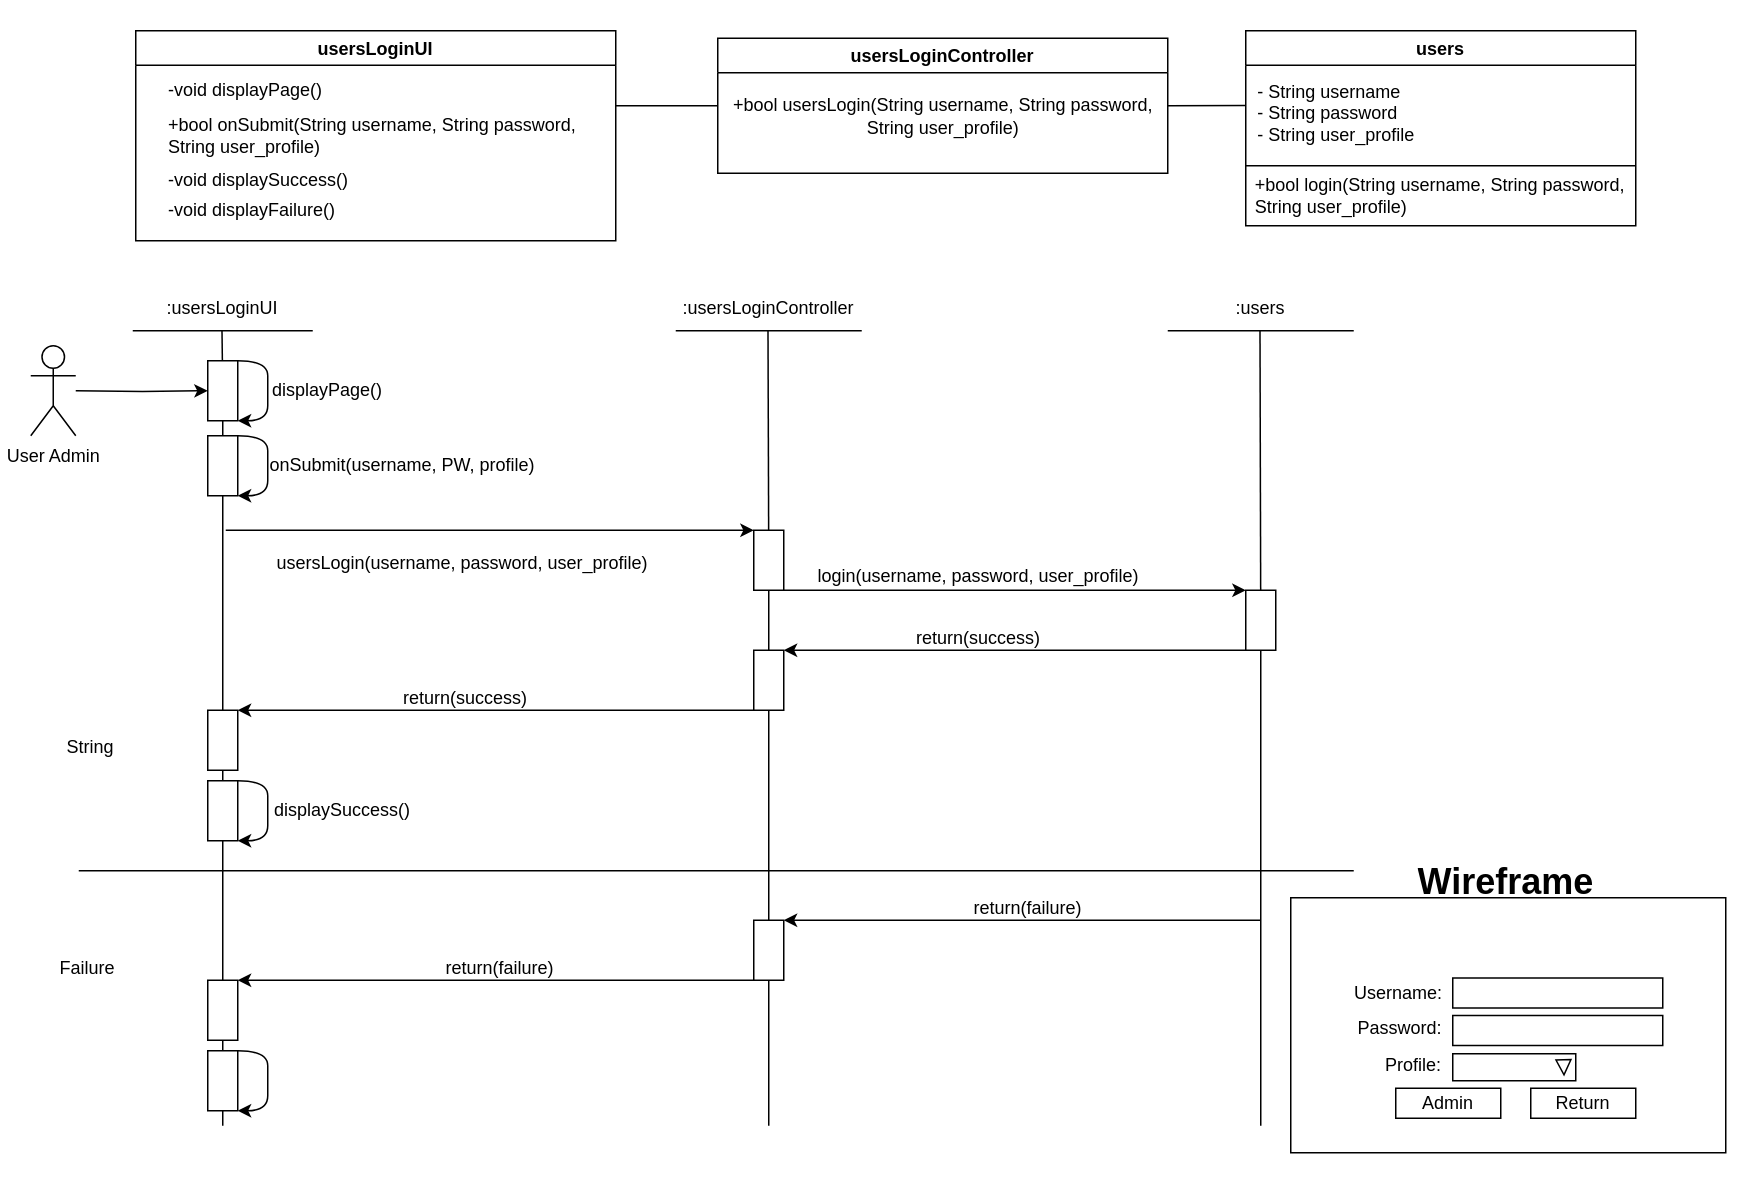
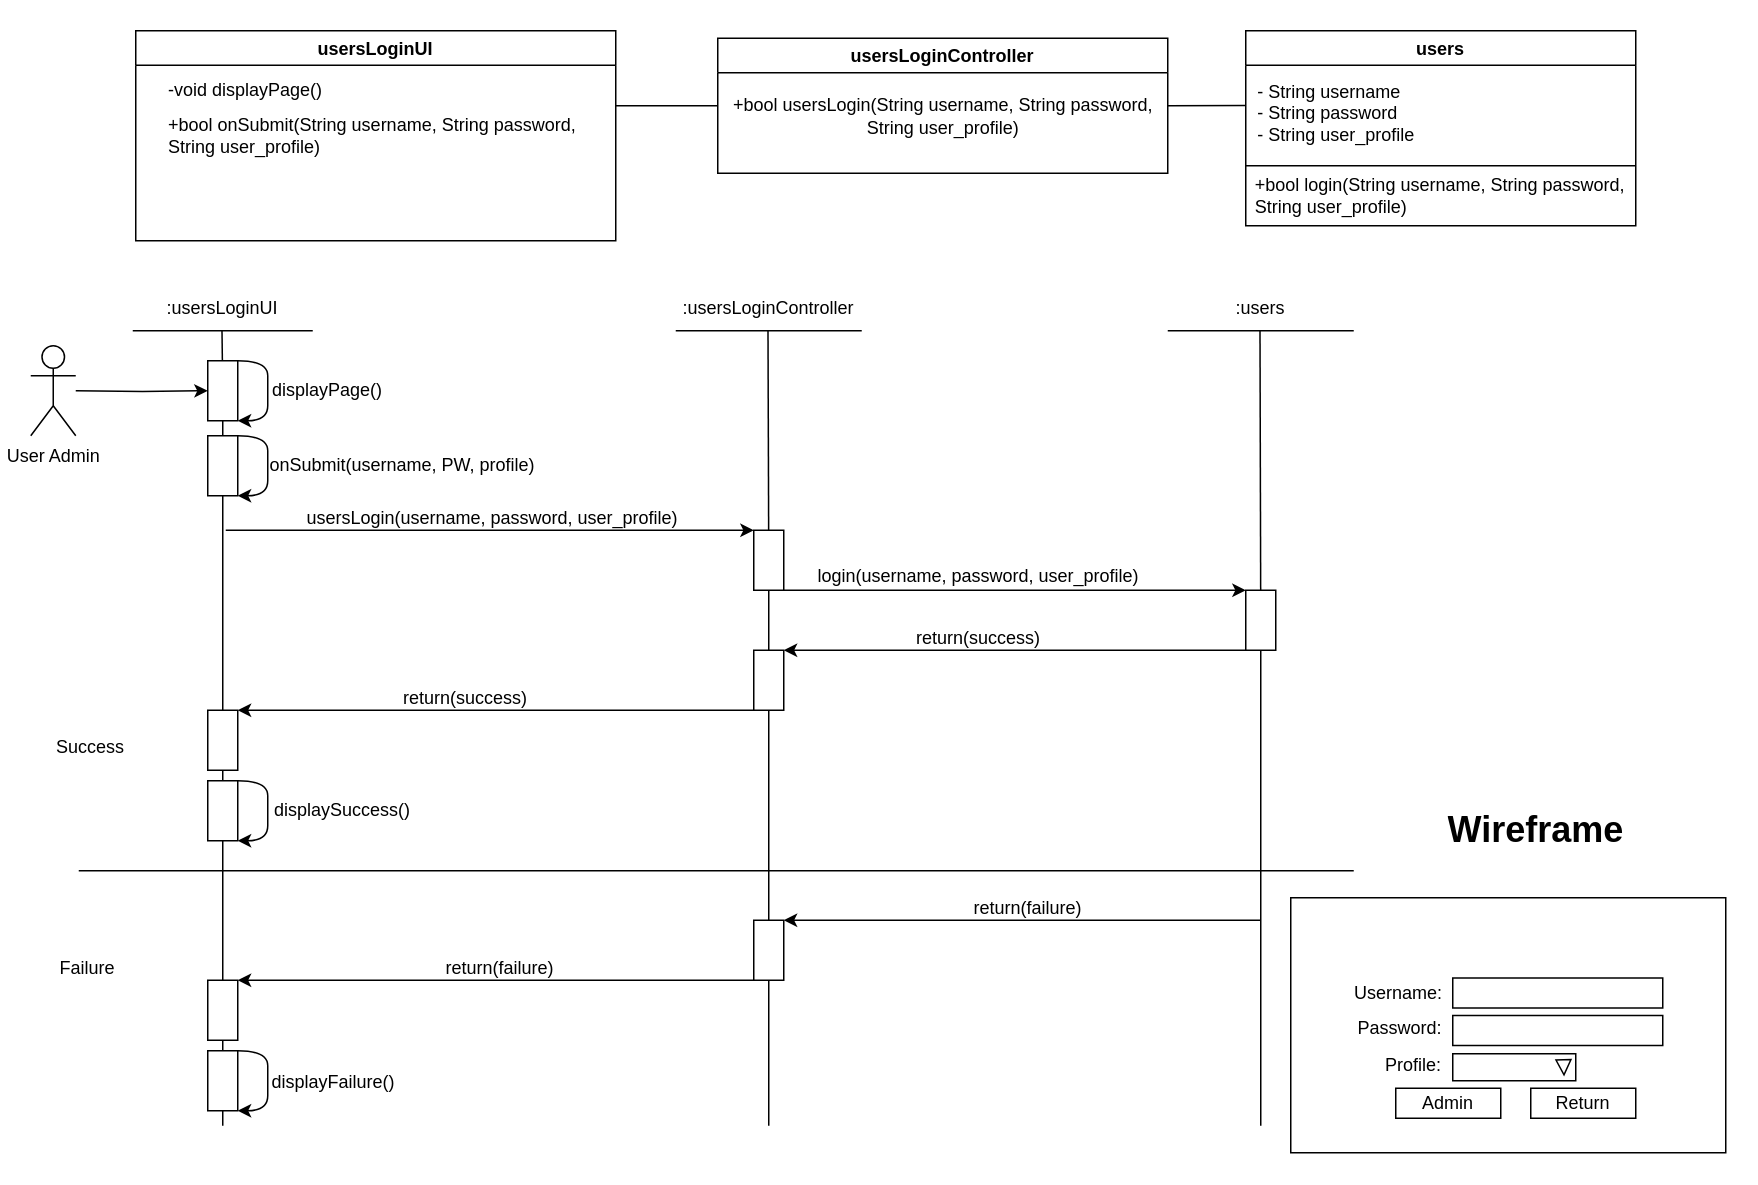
(271, 181) -> none
(263, 211) -> none
(463, 563) -> (493, 518)
(91, 748) -> (91, 748)
(1508, 875) -> (1538, 823)
none -> (334, 1082)
